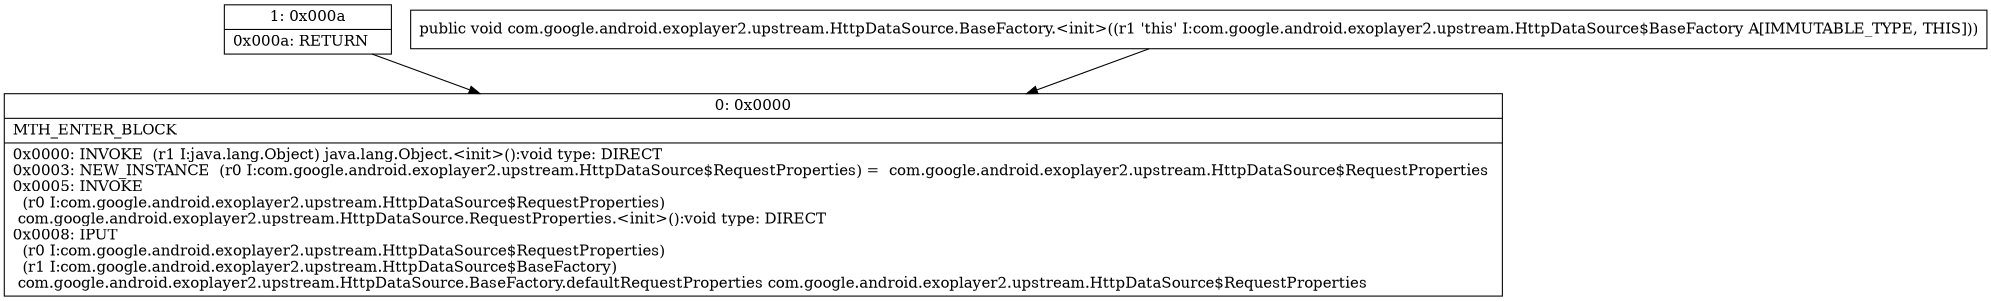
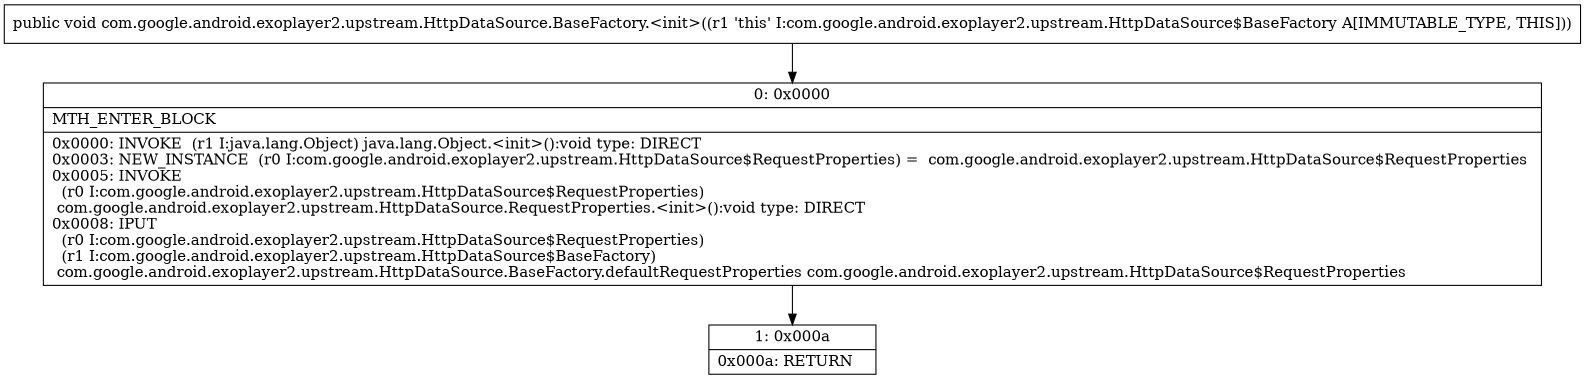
(421, 72) -> (792, 300)
